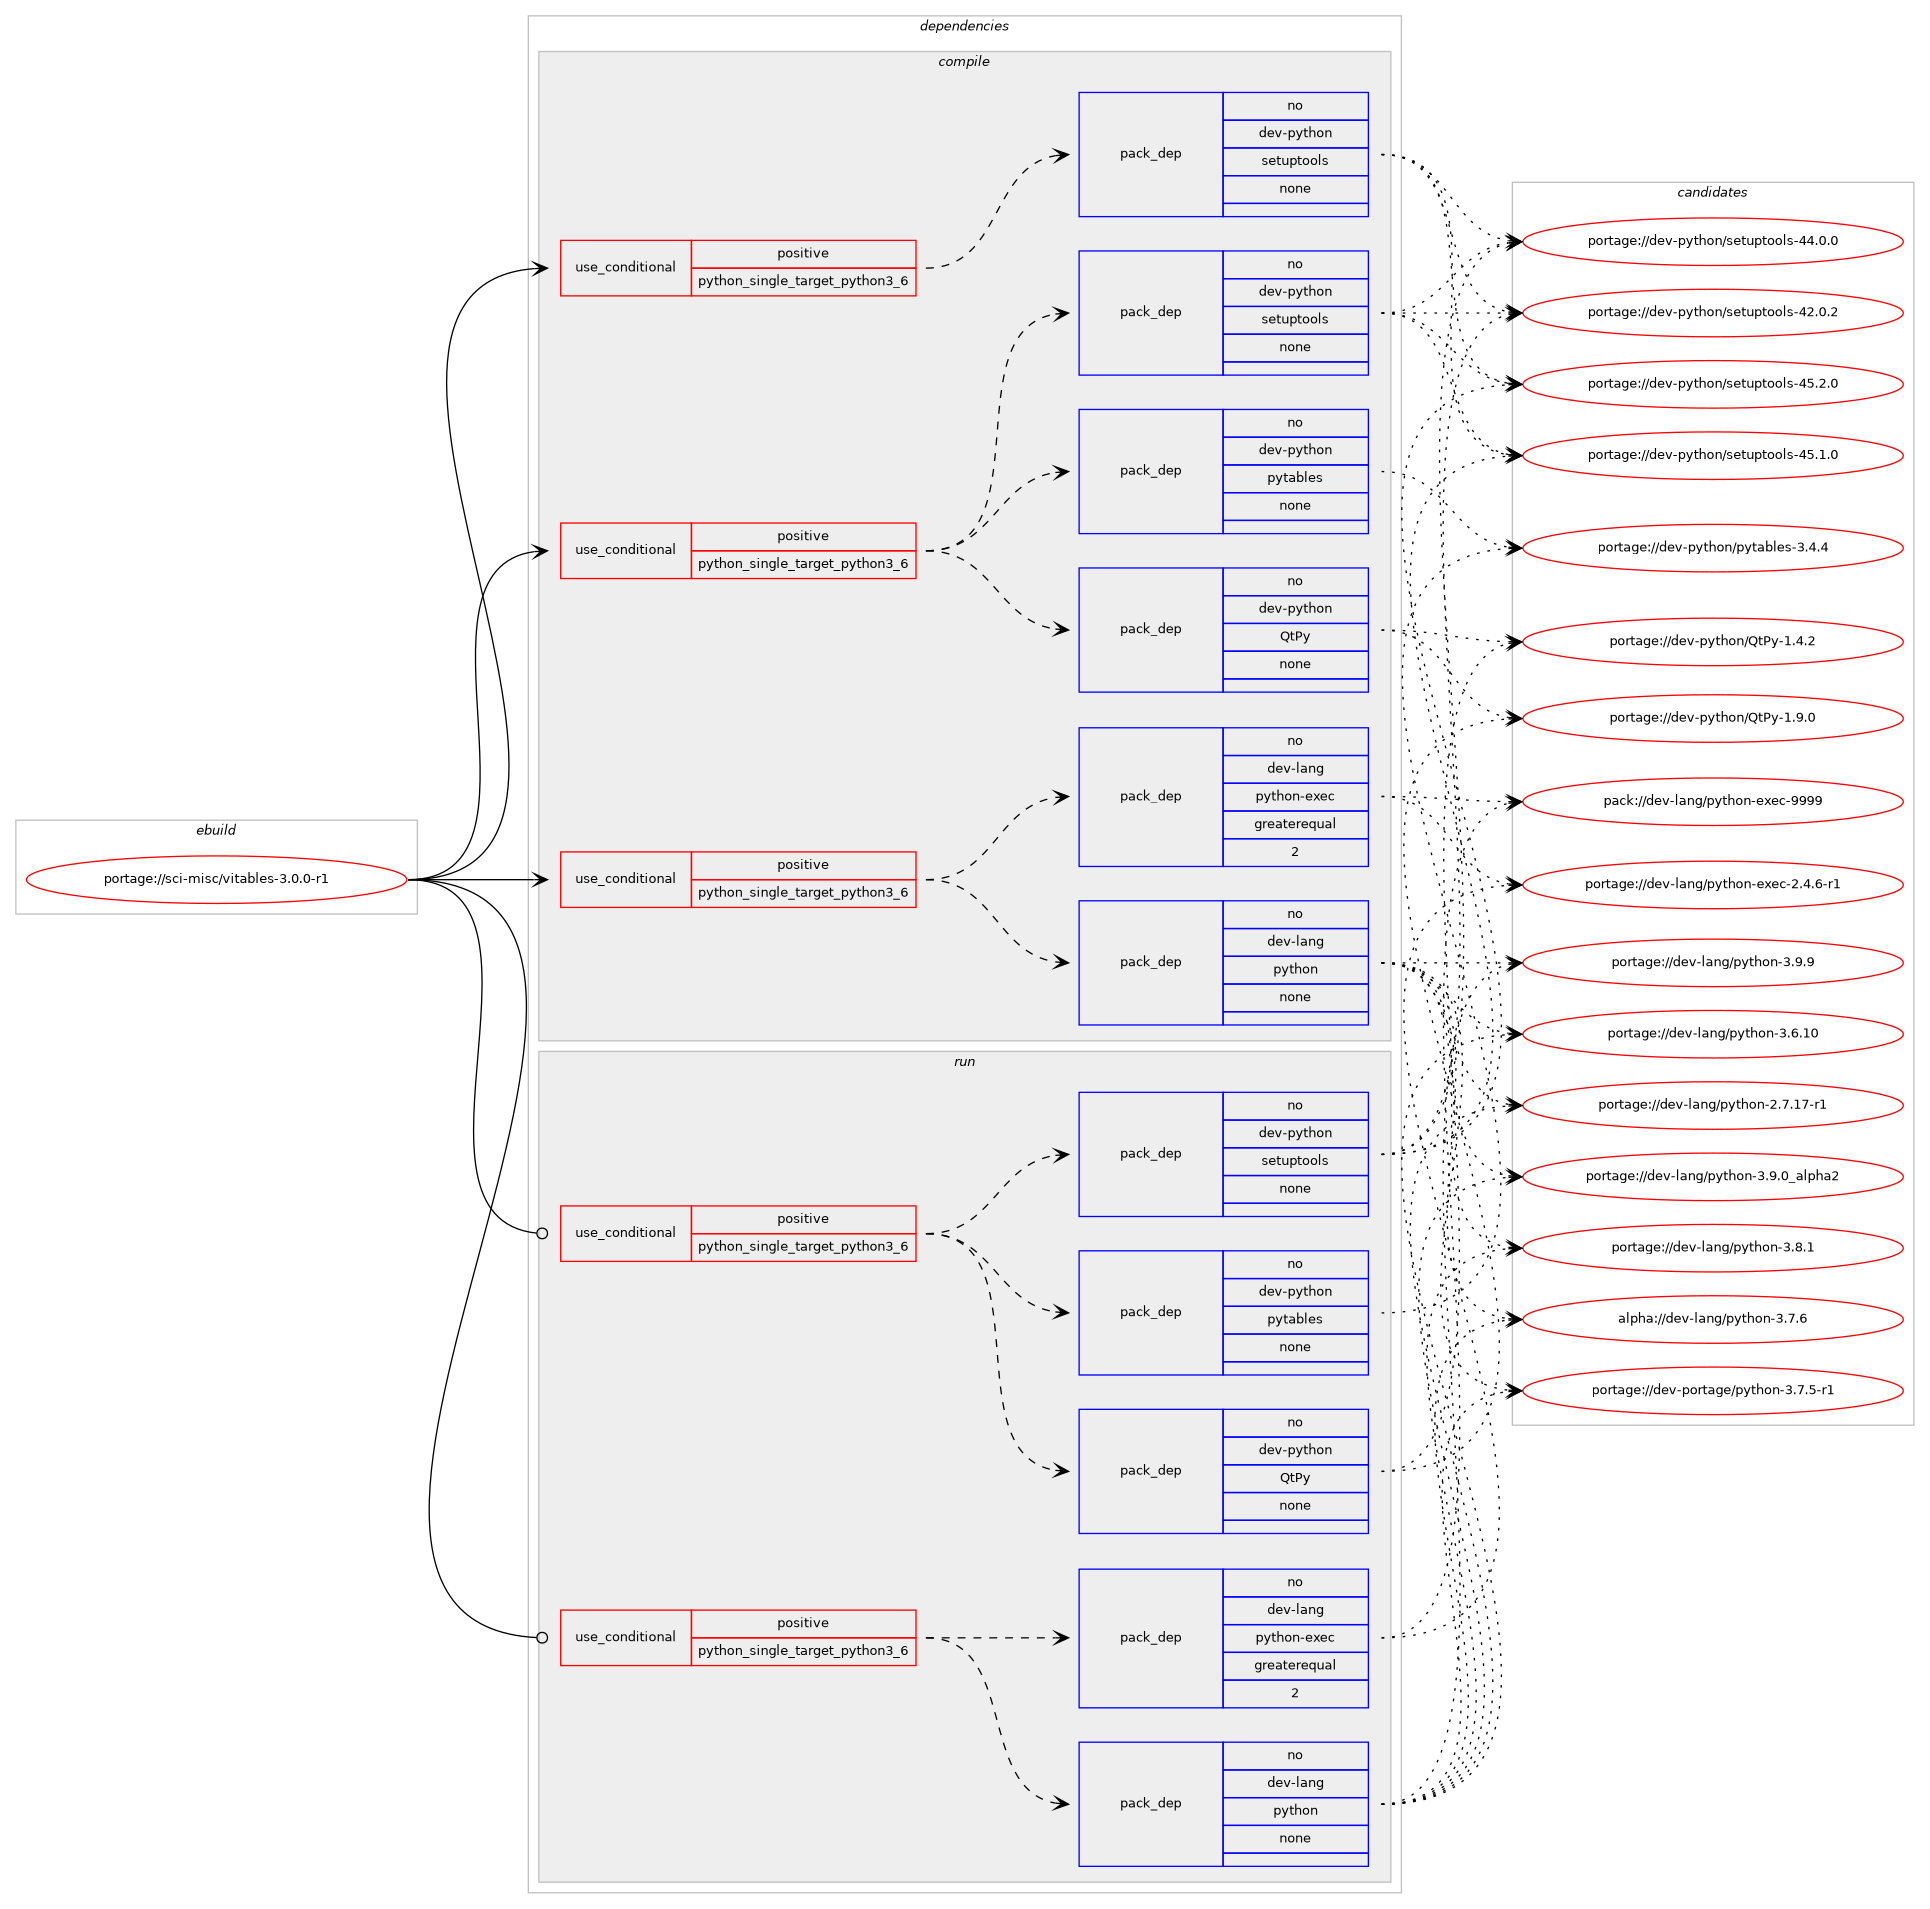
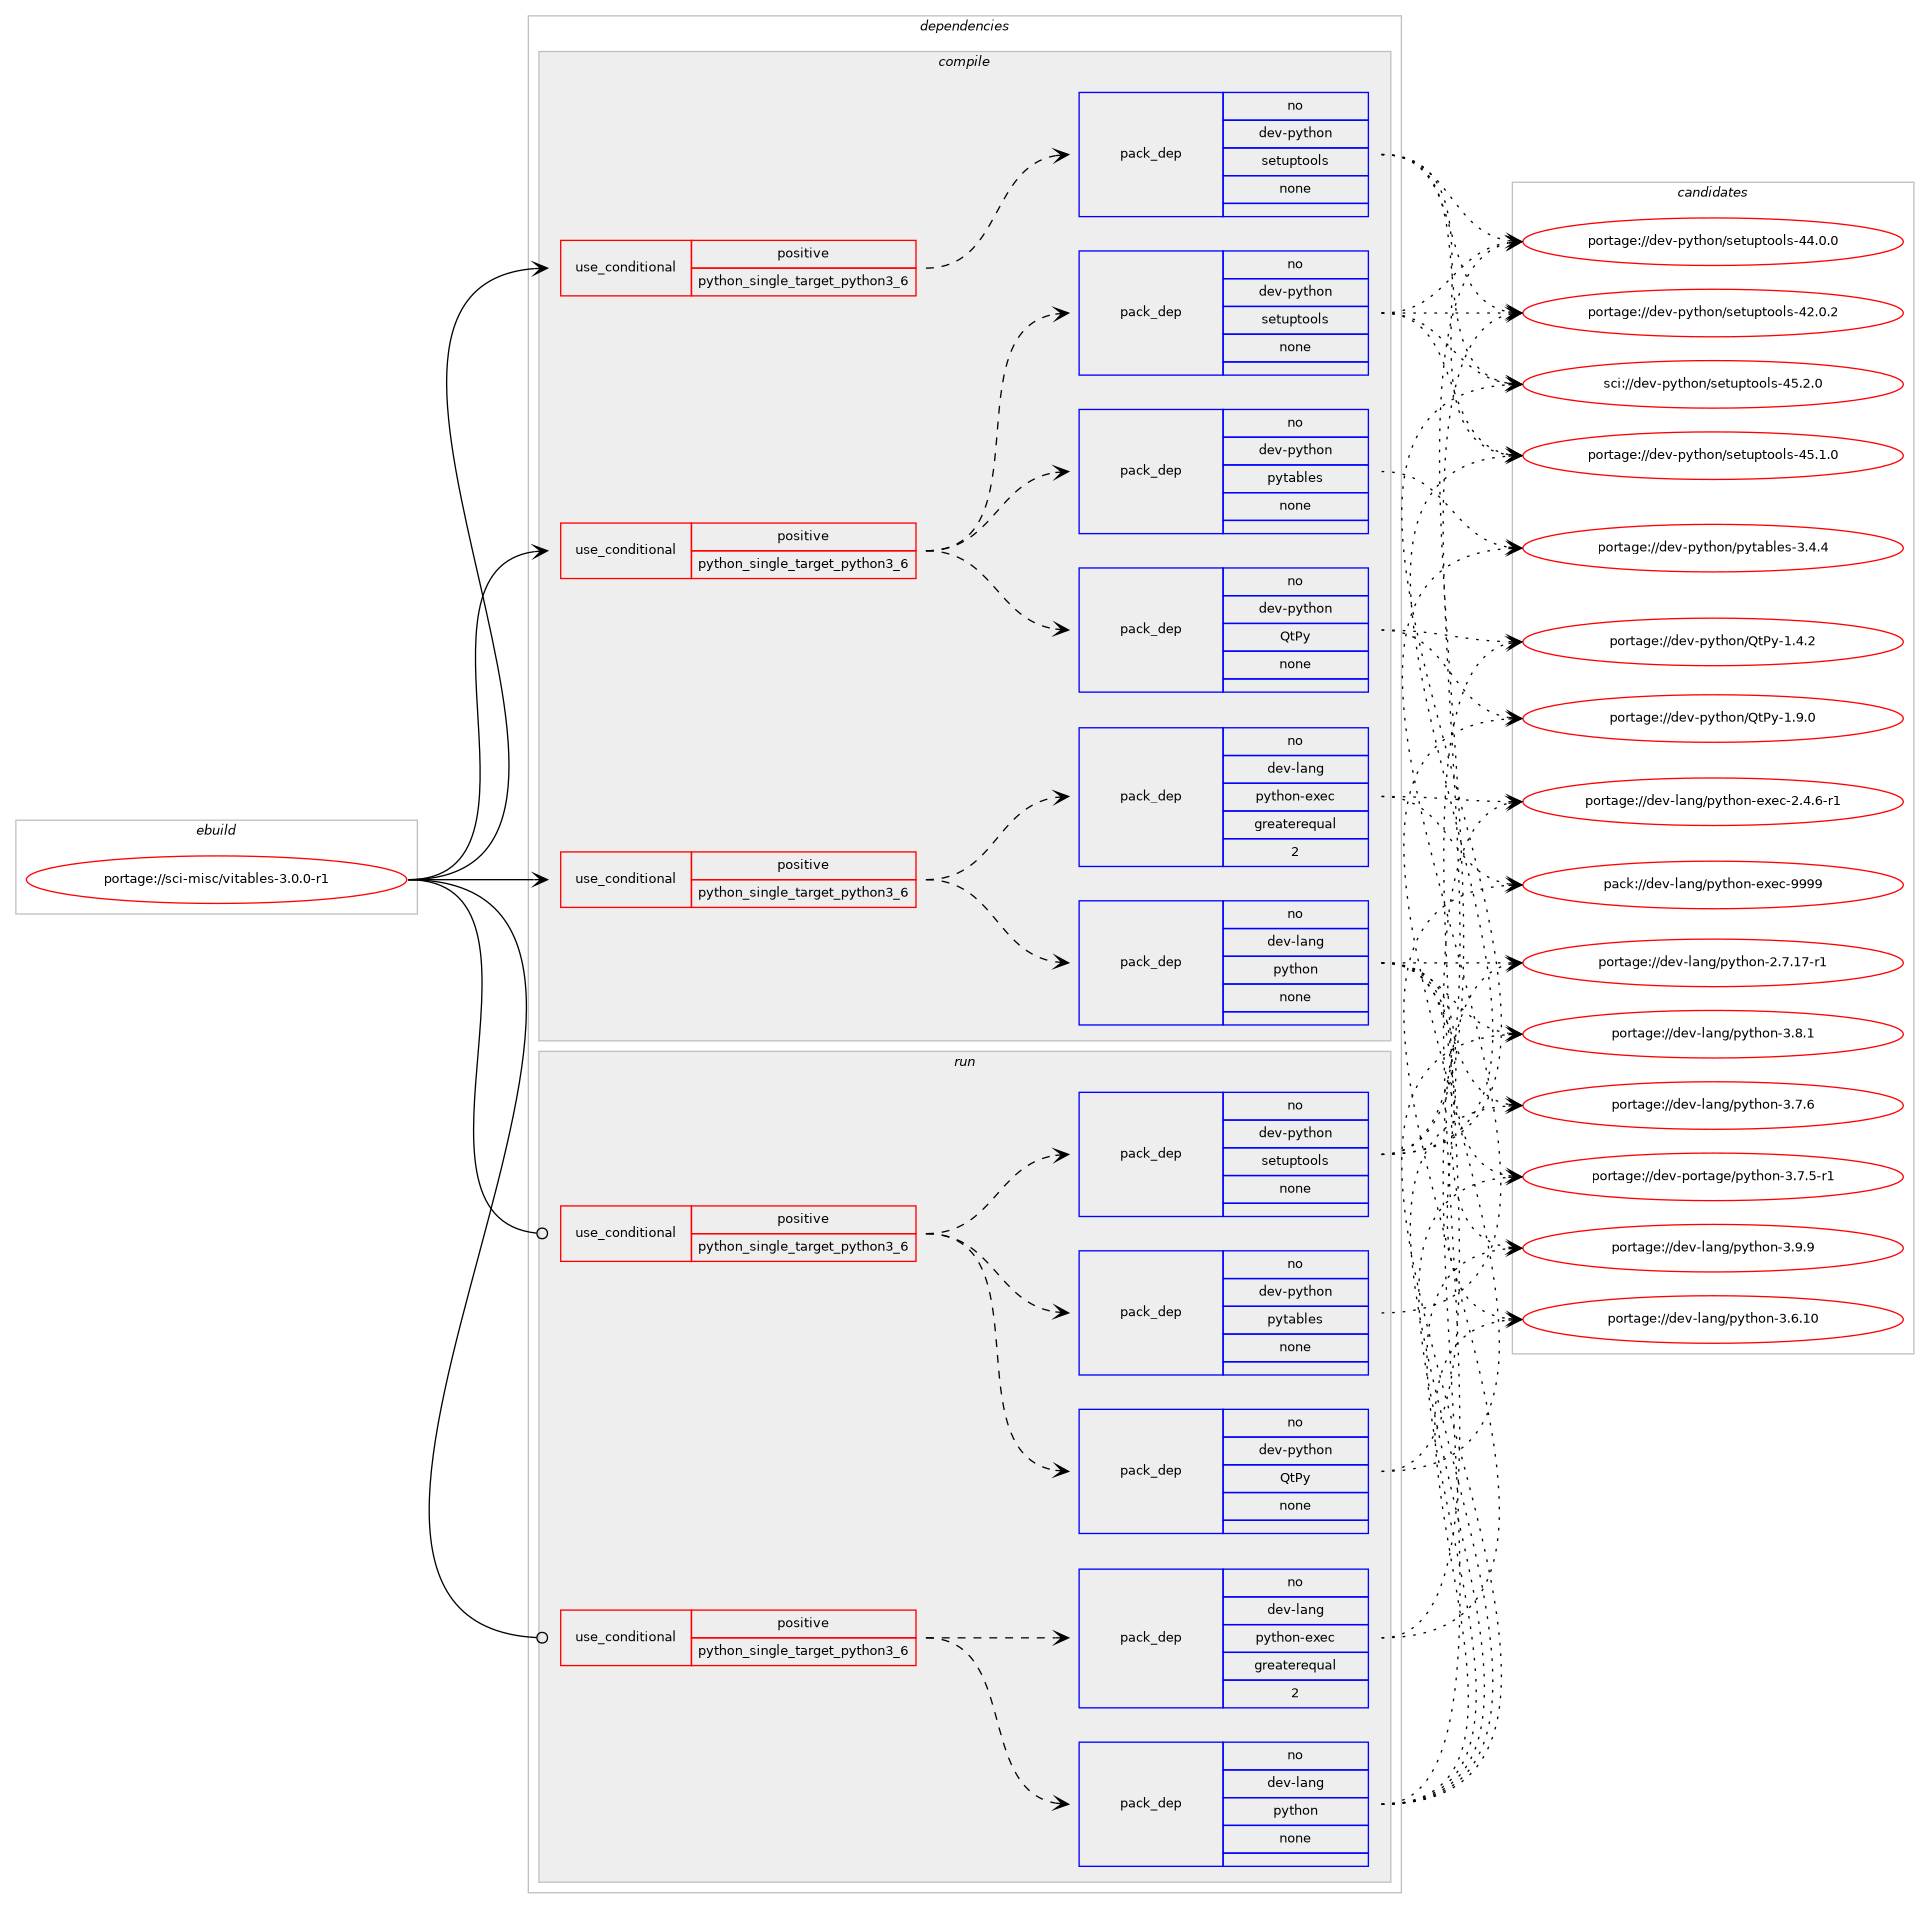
(1713, 384) -> (1713, 384)
(1713, 1177) -> none
(1713, 1320) -> (1713, 1106)
